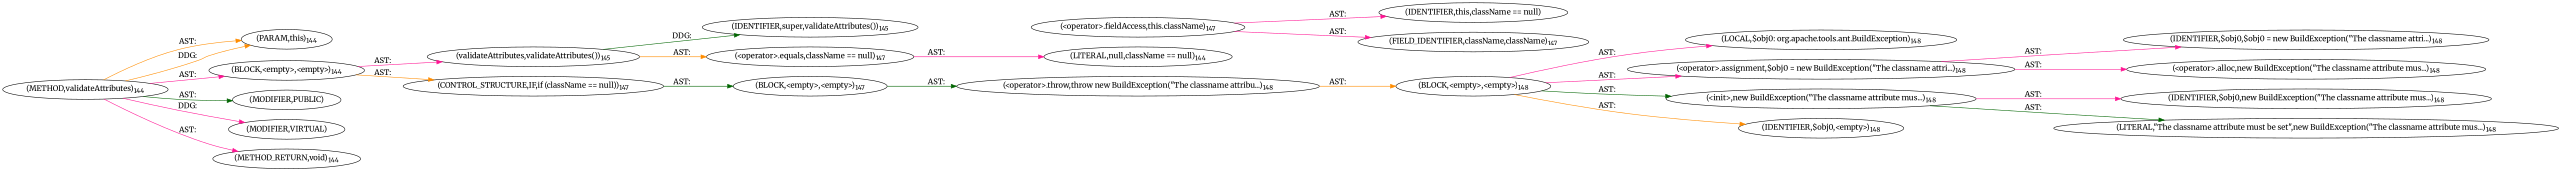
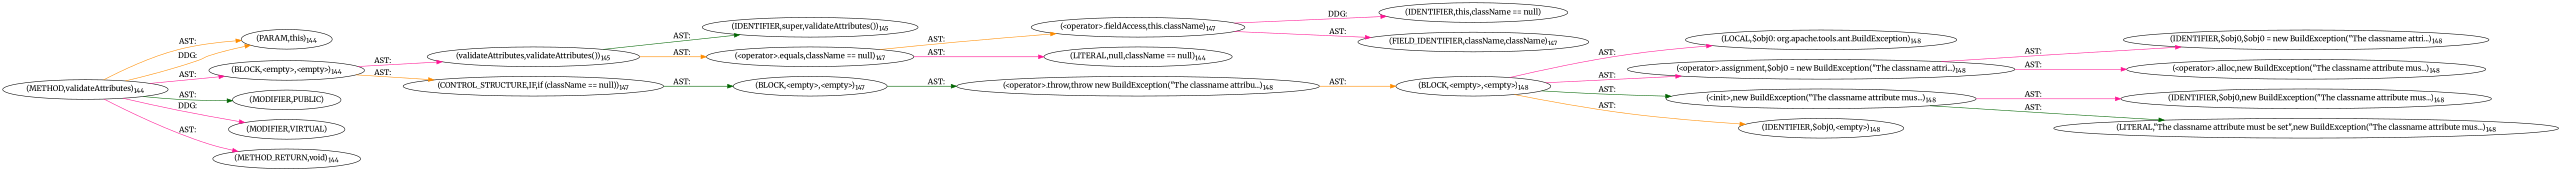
(1339, 14) -> (1339, 14)
(683, 36) -> (683, 36)
none -> (965, 41)
